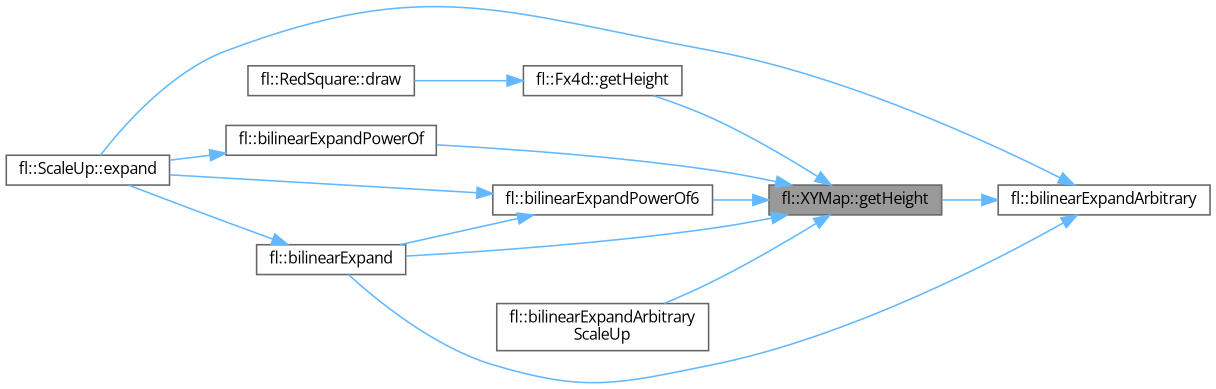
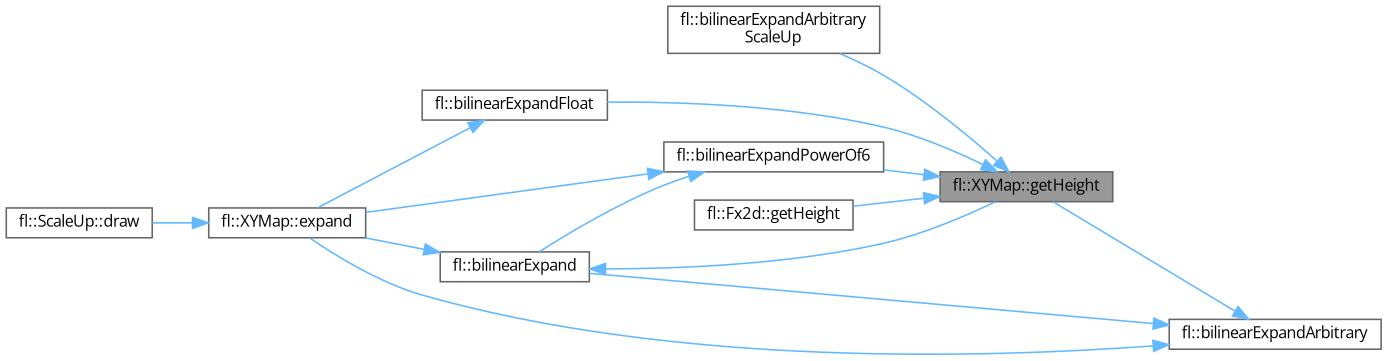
(331, 81) -> none
(603, 81) -> (774, 215)
(331, 140) -> (515, 105)
(88, 170) -> (287, 223)
none -> (79, 223)
(589, 242) -> (805, 257)
